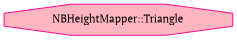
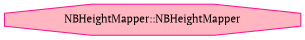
(118, 20) -> (153, 20)
